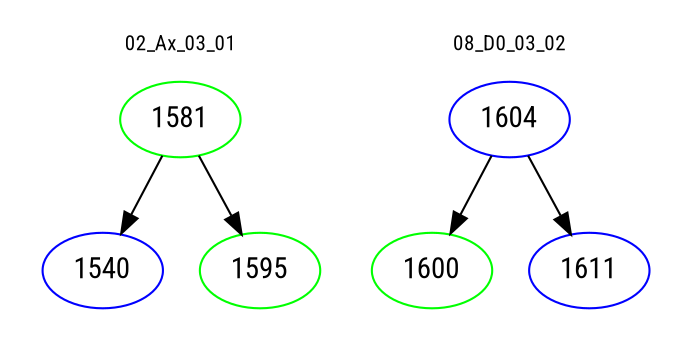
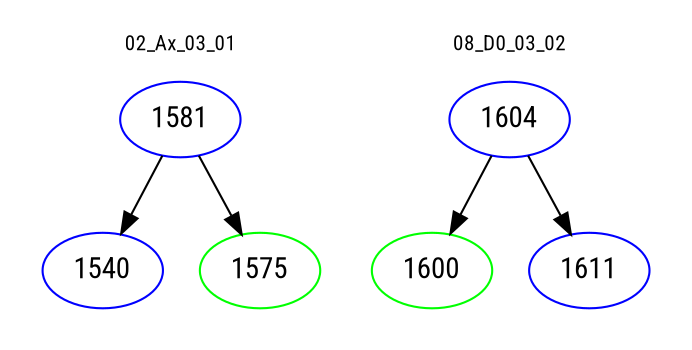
(180, 120) -> (180, 120)
(260, 271) -> (260, 271)
